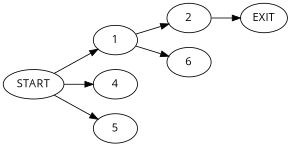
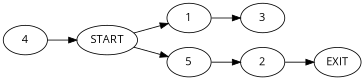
(148, 30) -> (222, 62)
(189, 62) -> (263, 18)
(74, 84) -> (58, 40)
